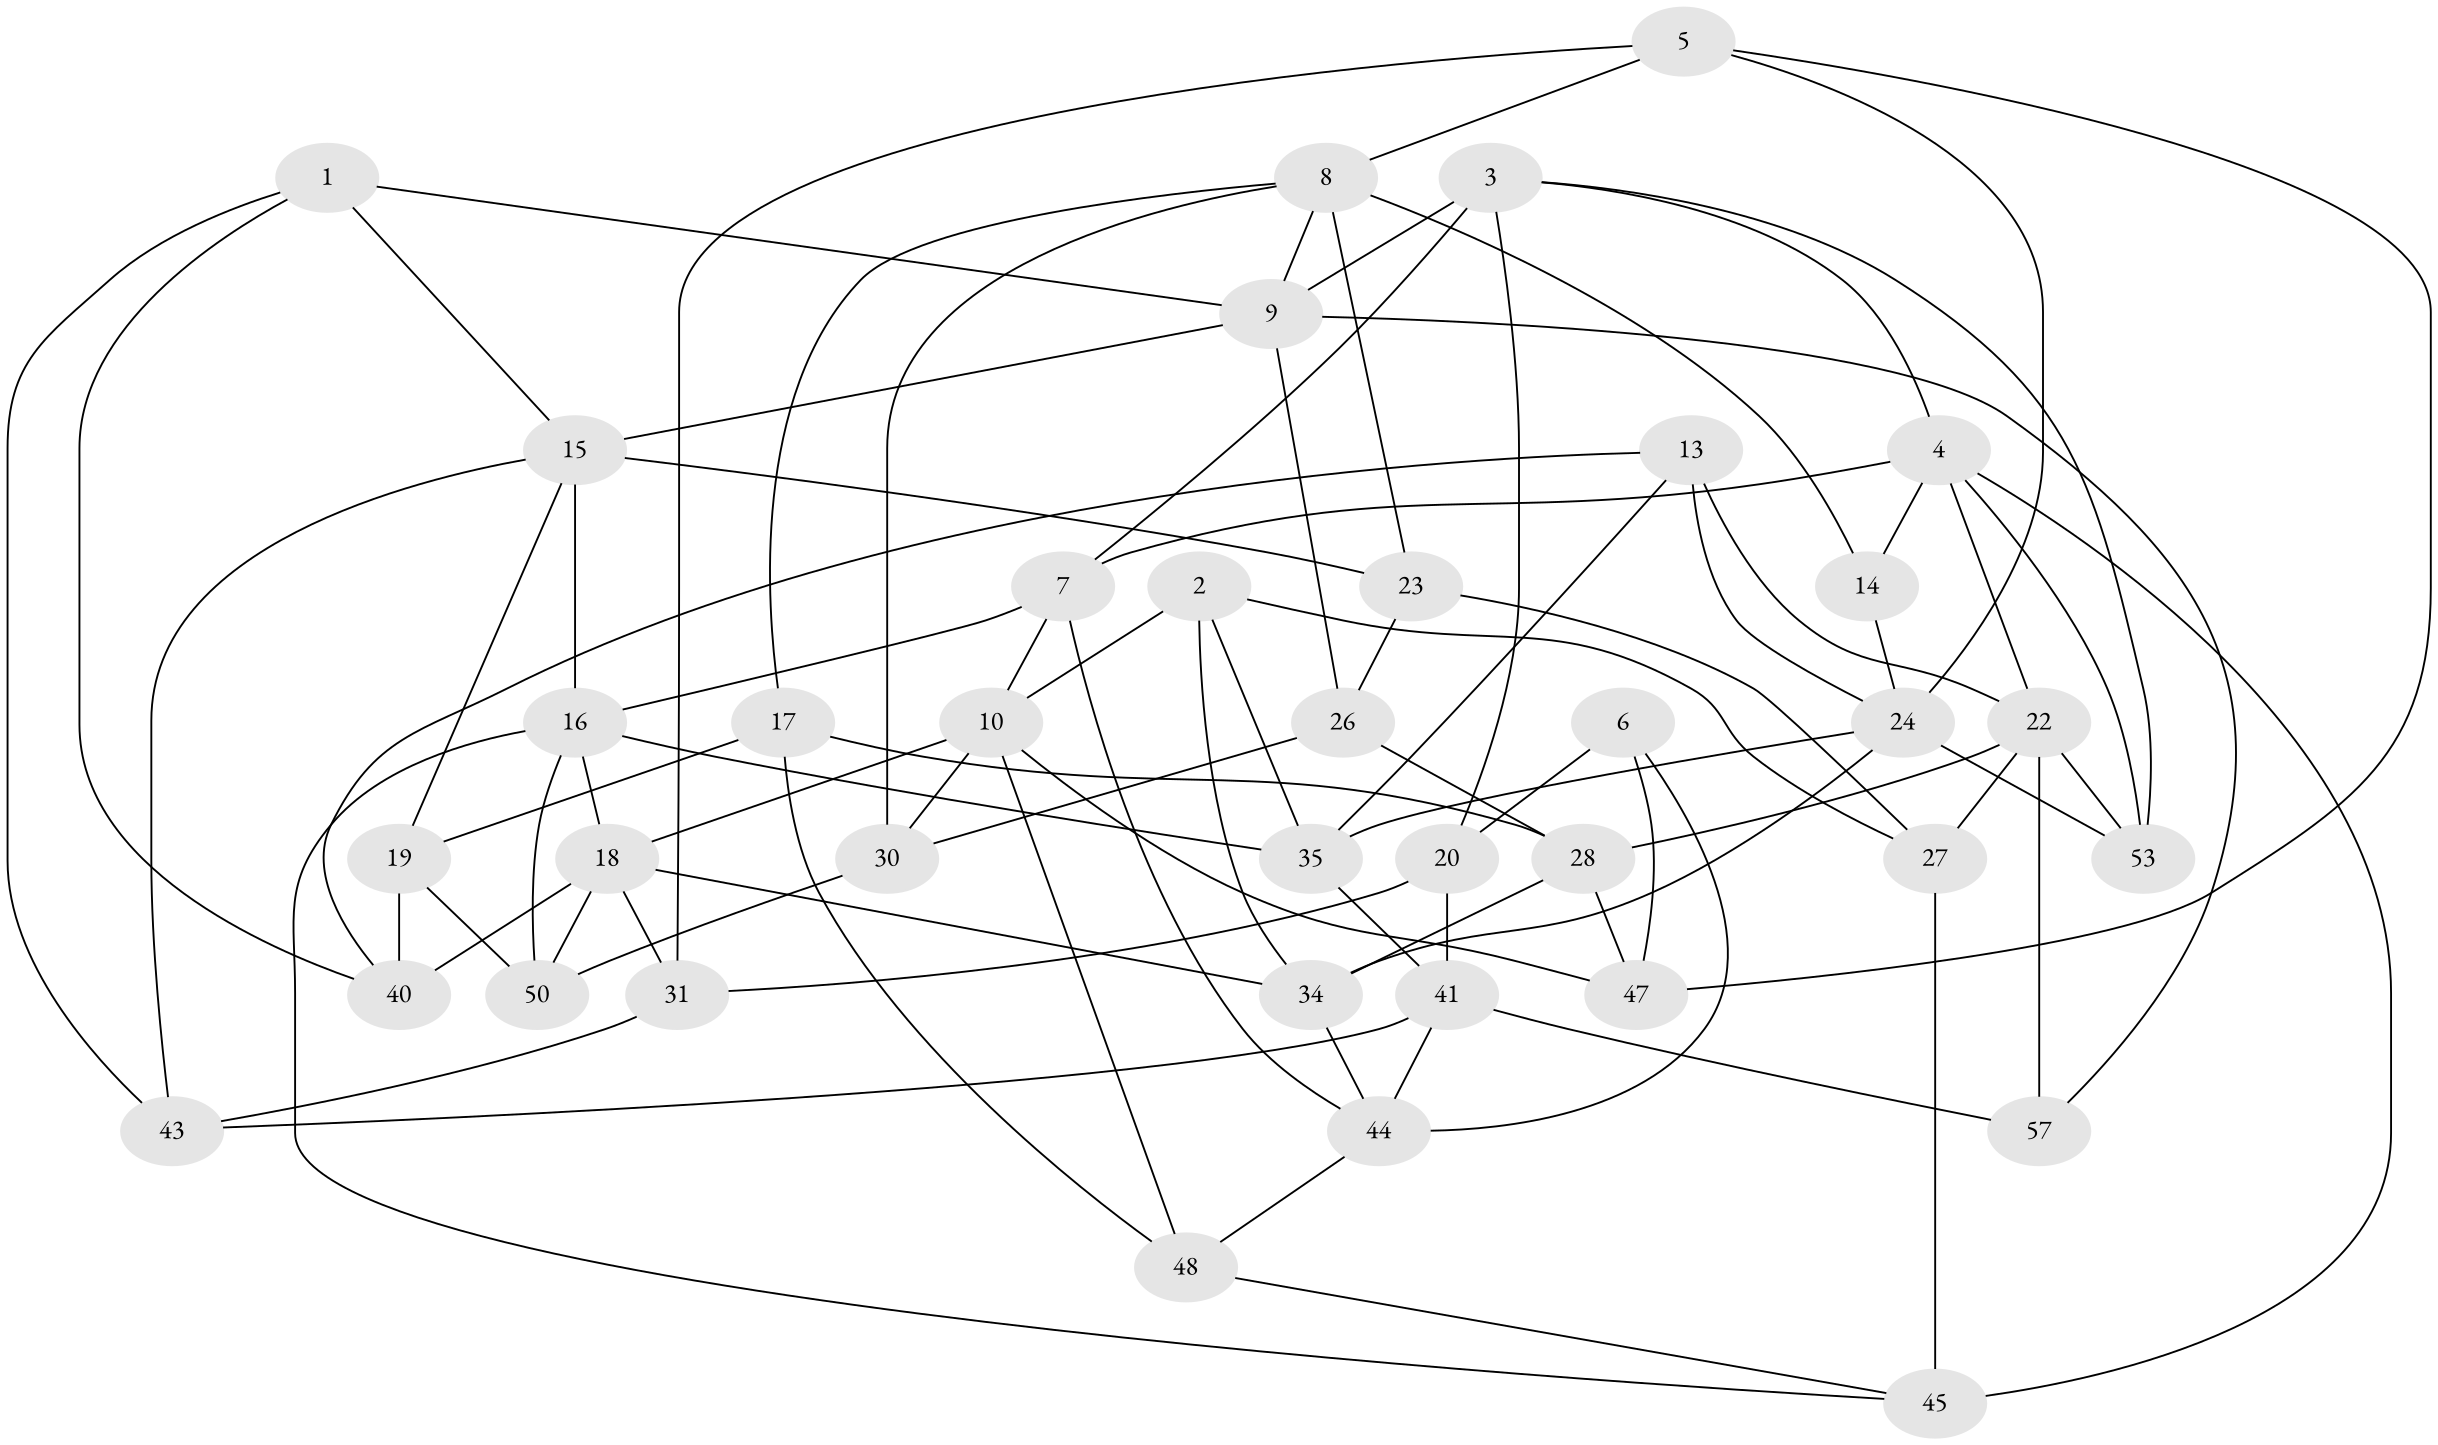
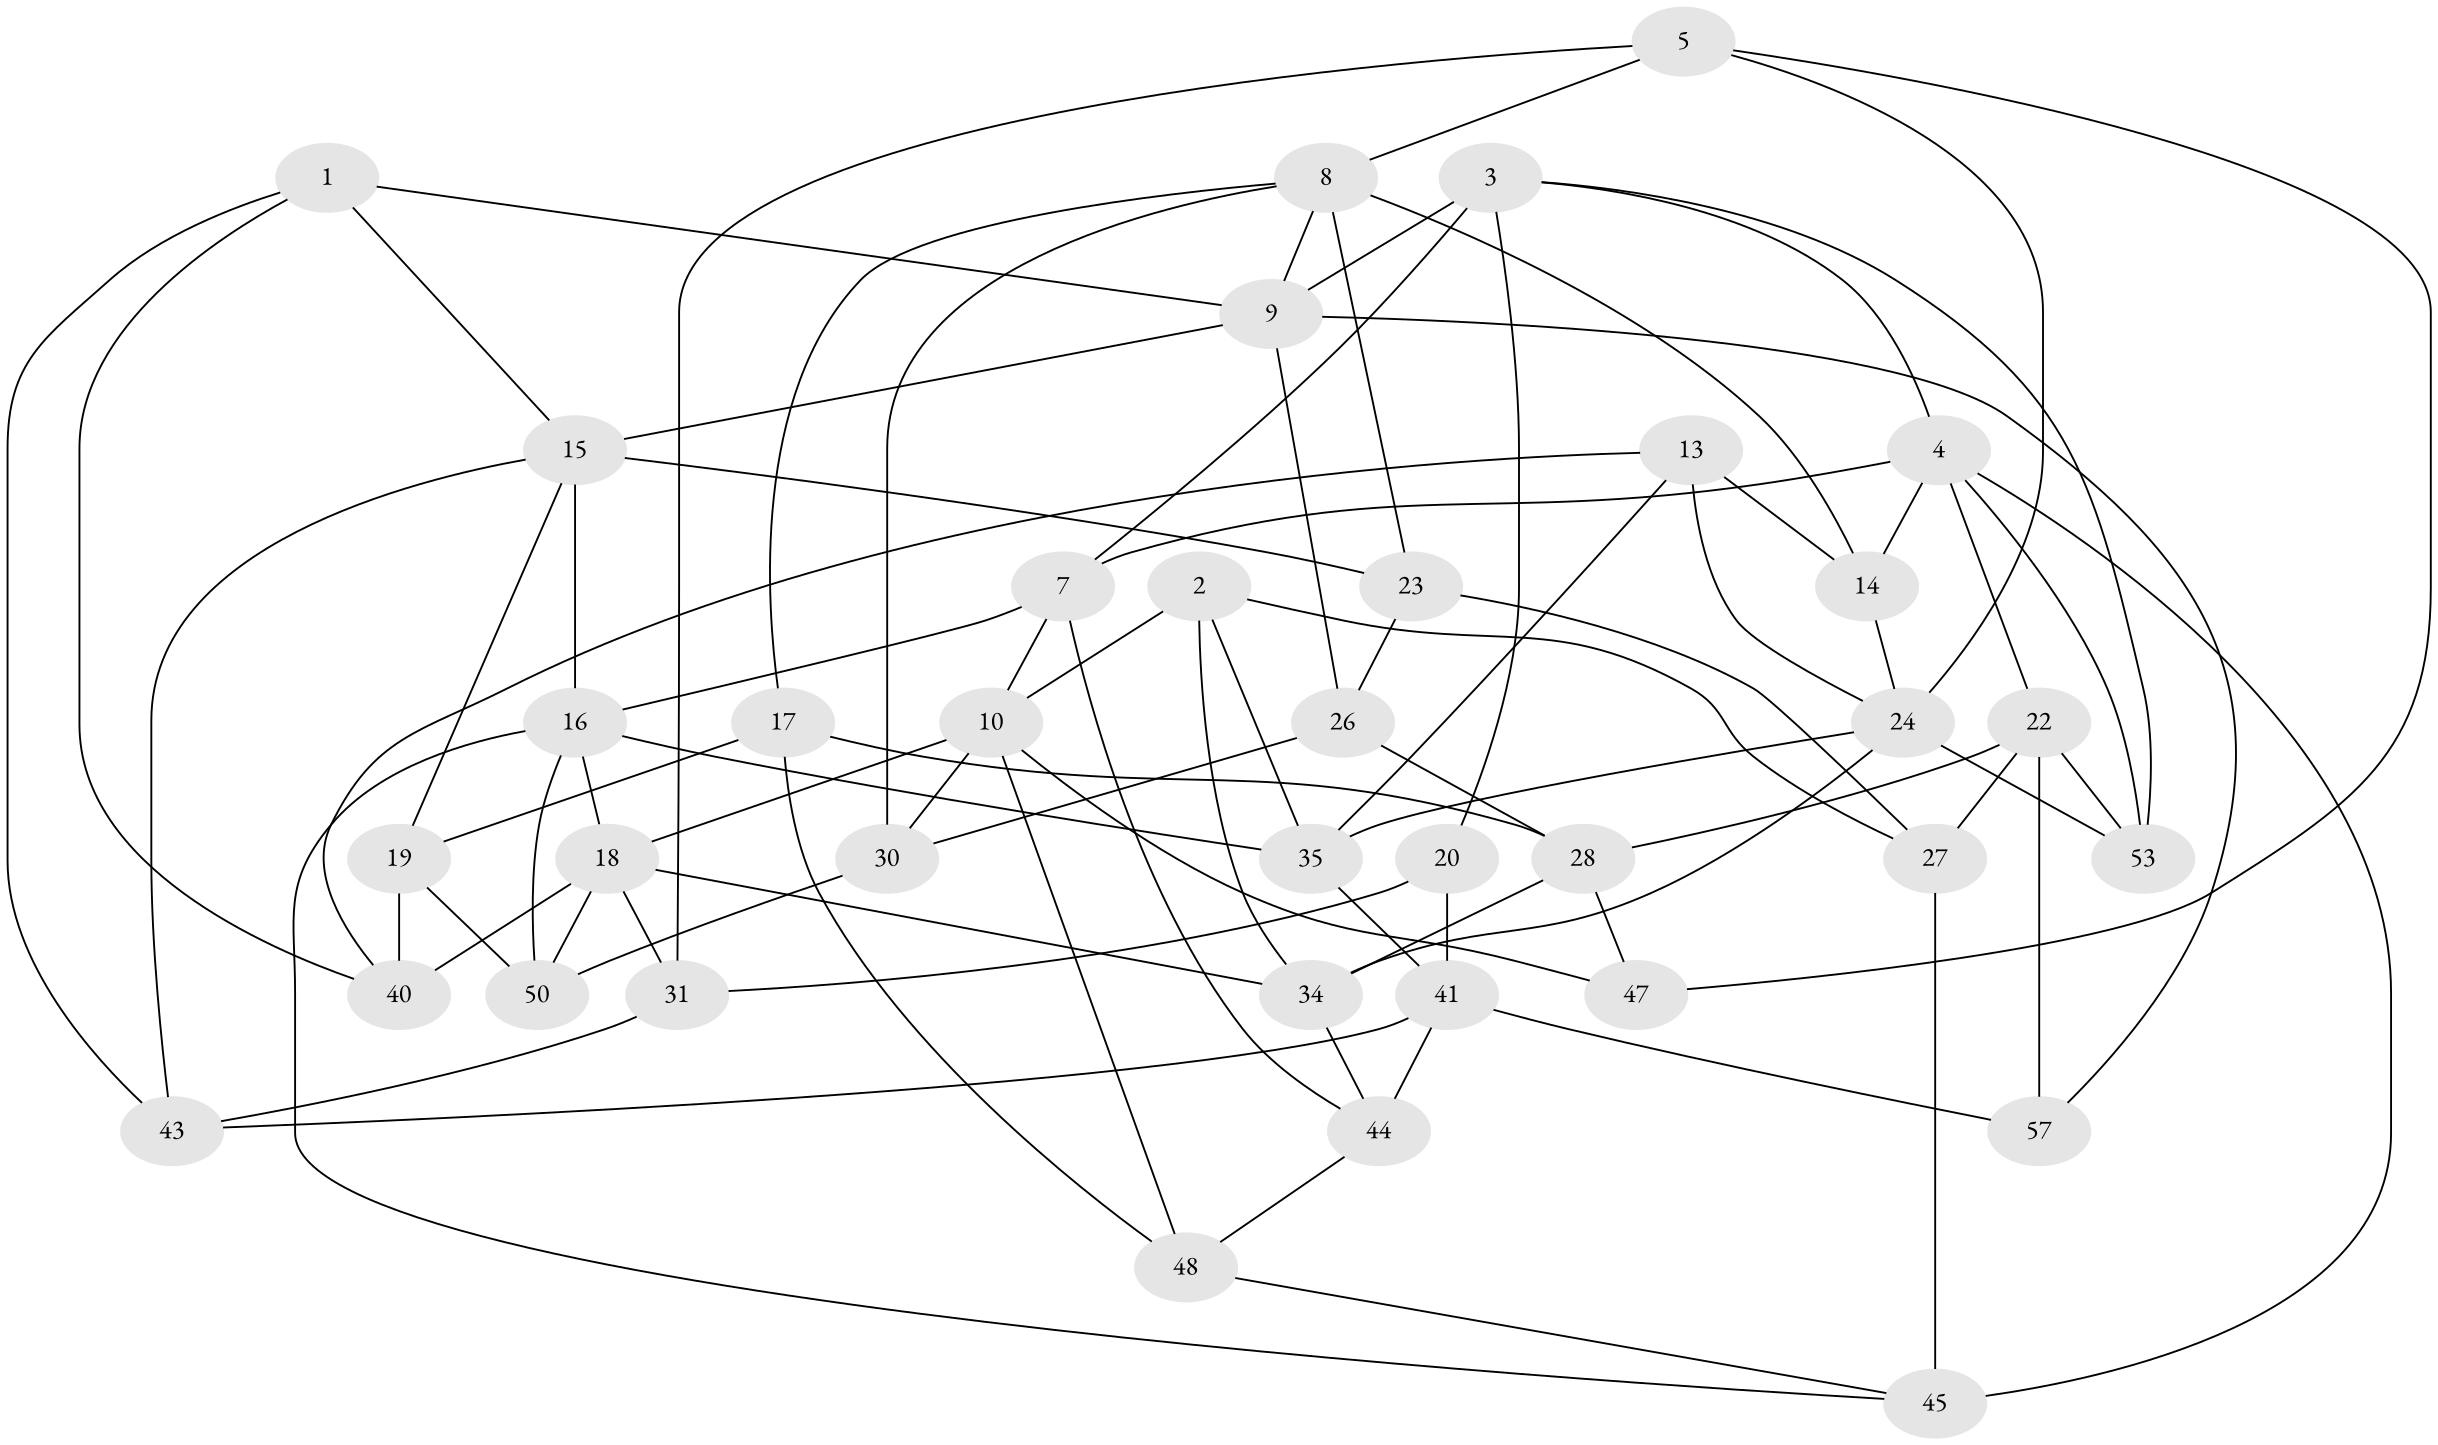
(1819, 635) -> (1779, 518)
(1623, 723) -> none
